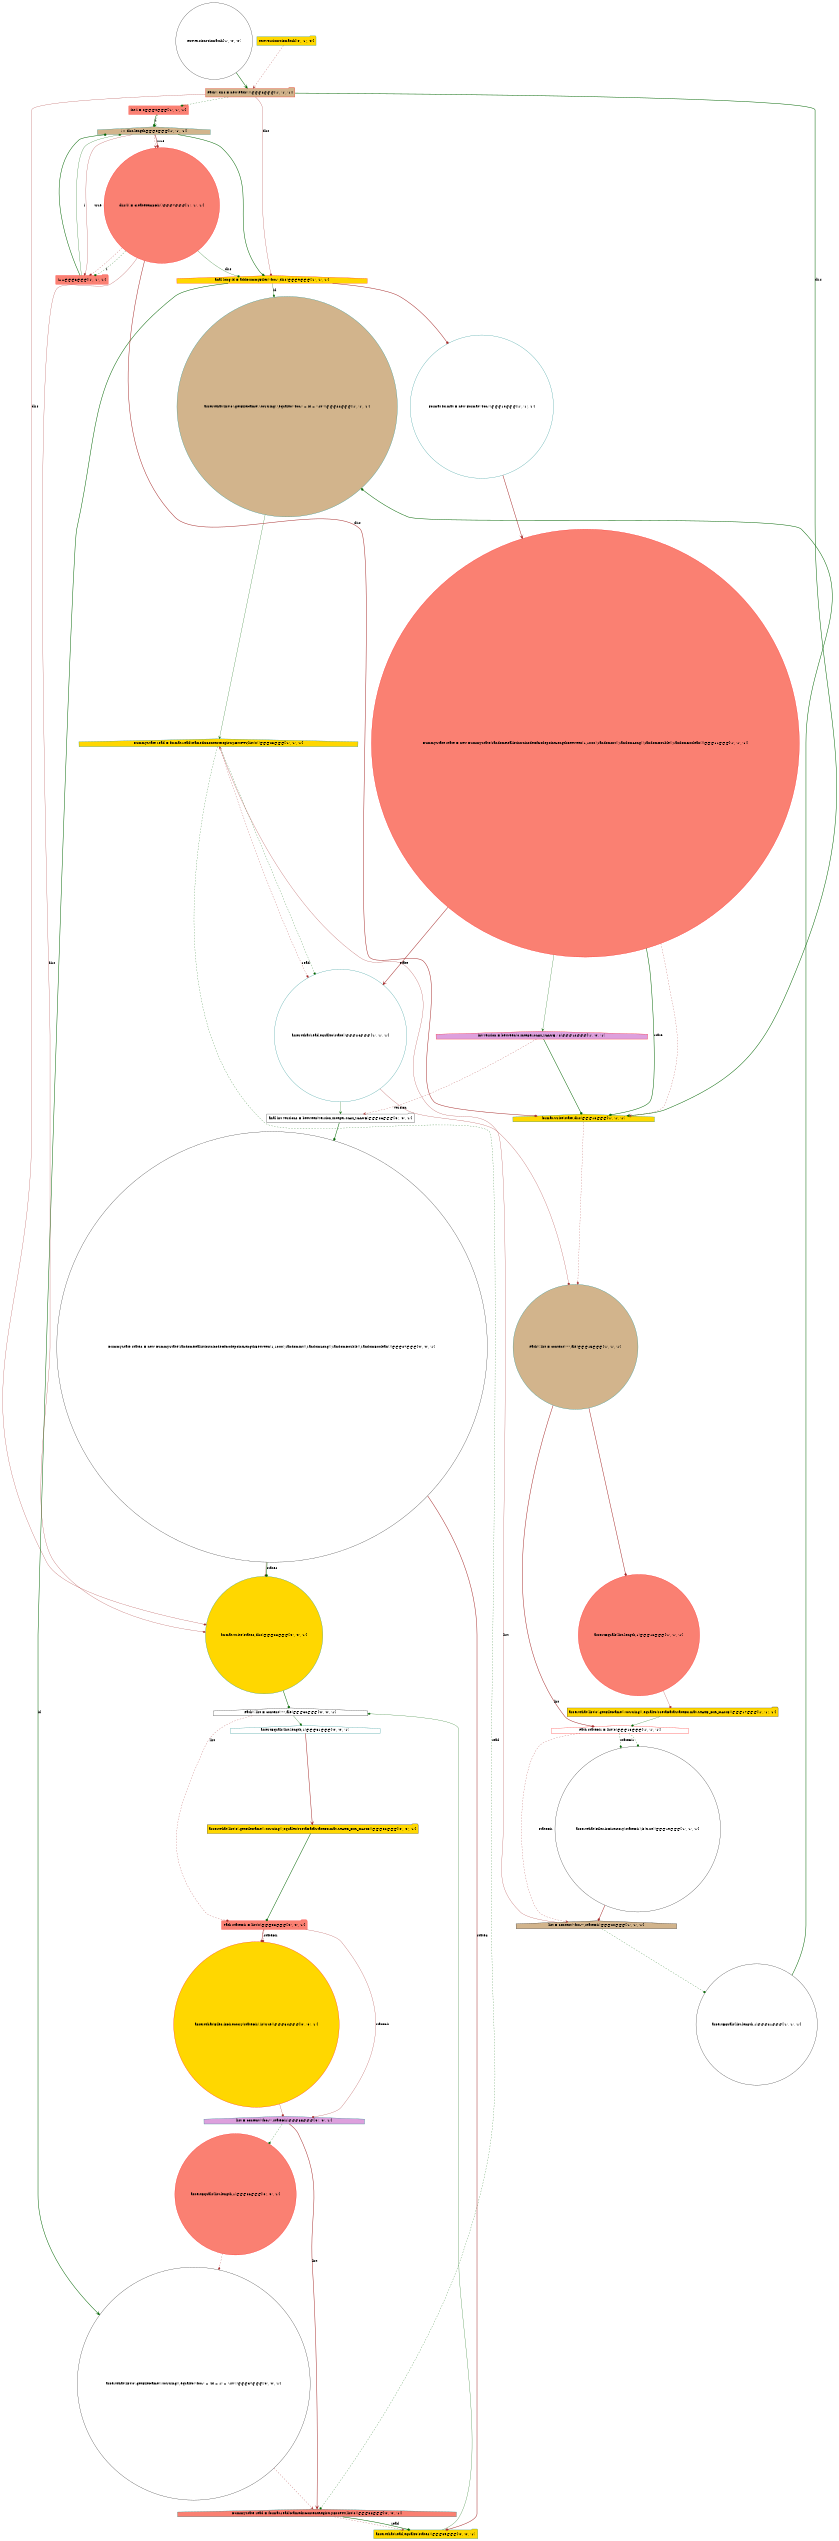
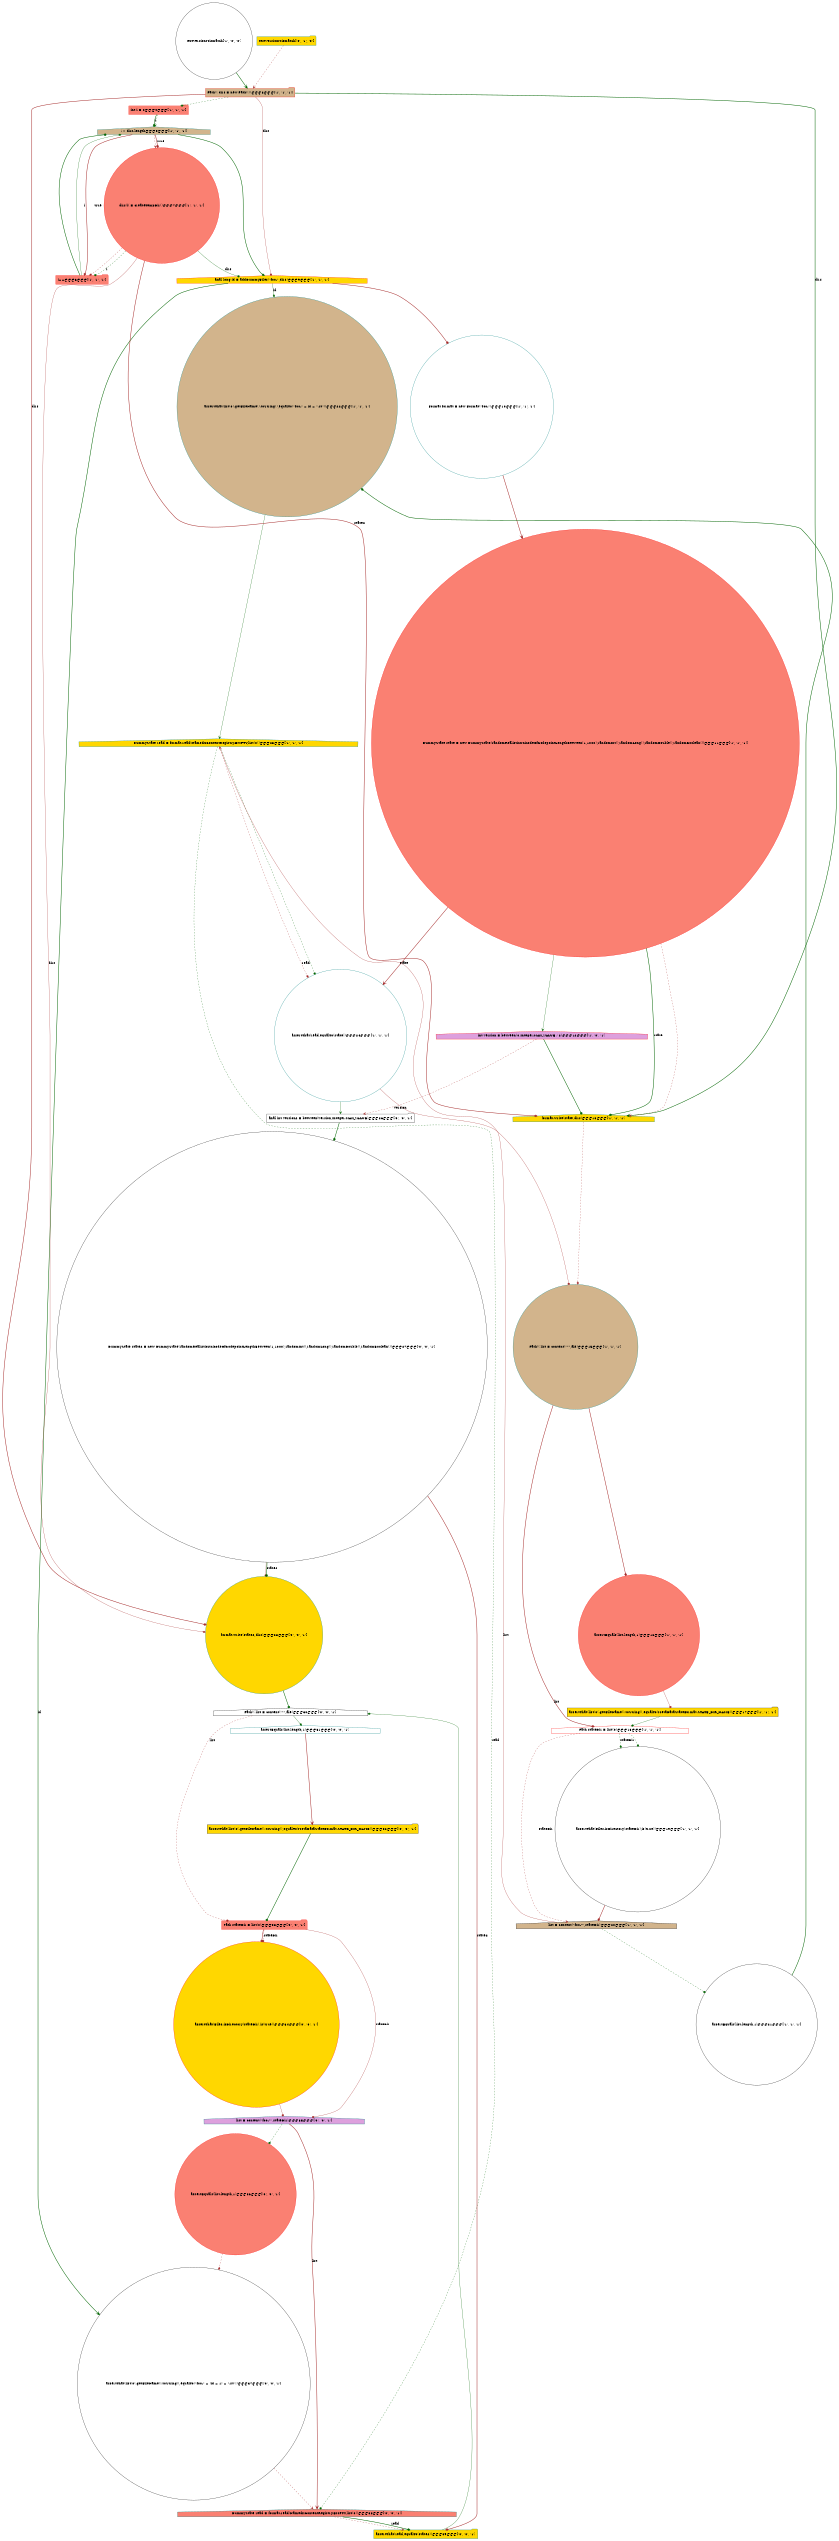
(86, 189) -> (86, 189)
(358, 523) -> (360, 523)
(32, 839) -> (32, 839)
